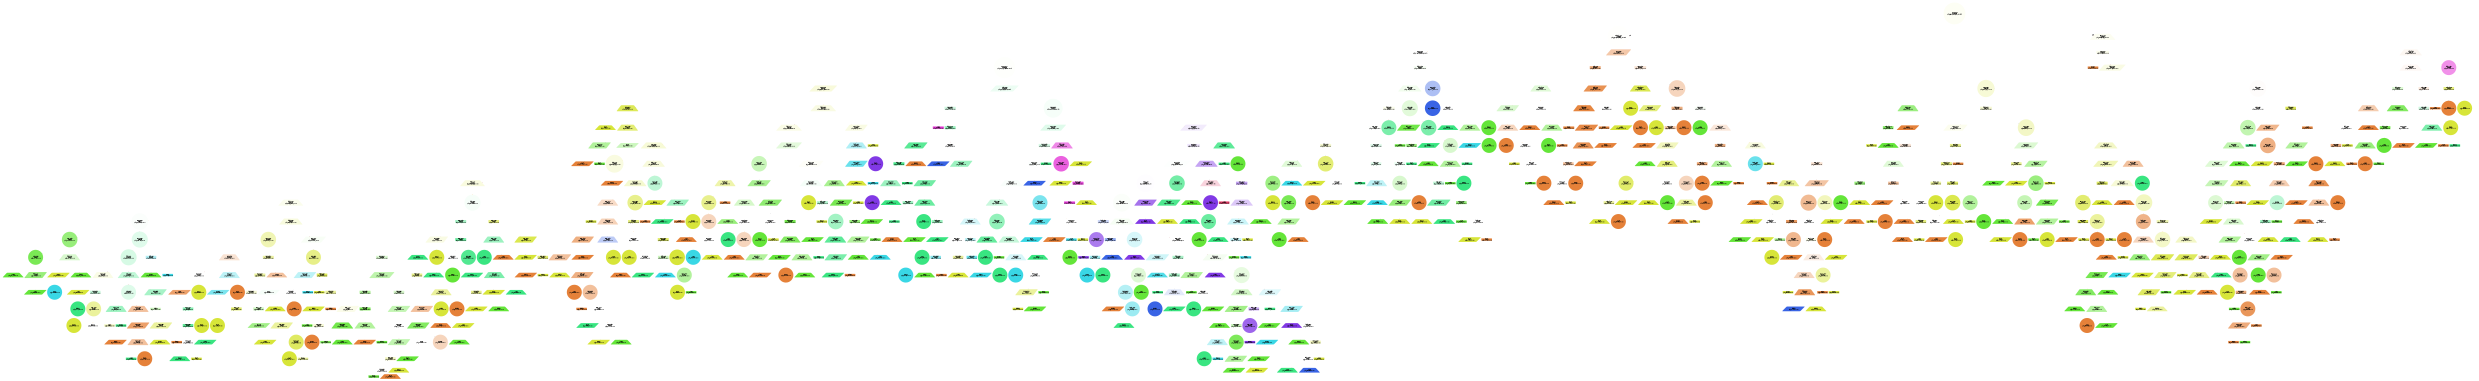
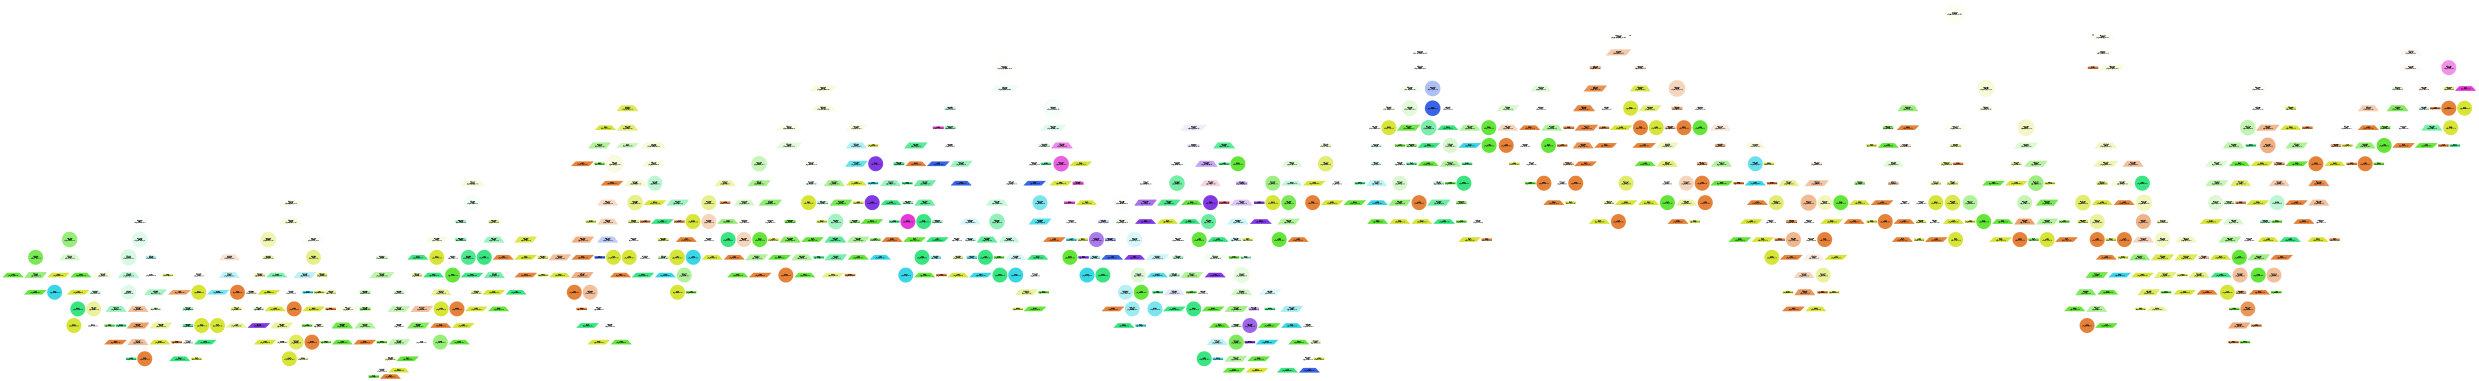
none -> (2466, 88)
(1389, 128) -> (1389, 128)
none -> (2291, 128)
none -> (961, 183)
(1292, 183) -> (1292, 183)
none -> (1755, 183)
none -> (1259, 203)
(2338, 203) -> none
none -> (908, 222)
(1261, 222) -> (1261, 222)
(1031, 240) -> none
(1780, 240) -> (1780, 240)
(2084, 240) -> none
none -> (600, 257)
(1246, 257) -> (1246, 257)
(151, 275) -> (151, 275)
(168, 275) -> (168, 275)
(277, 275) -> (277, 275)
(833, 275) -> (833, 275)
(269, 292) -> (269, 292)
(1155, 309) -> (1155, 309)
(1793, 309) -> (1793, 309)
(110, 326) -> (110, 326)
none -> (236, 326)
(259, 326) -> (259, 326)
none -> (1141, 326)
(1292, 326) -> (1292, 326)
none -> (282, 342)
(440, 342) -> (440, 342)
